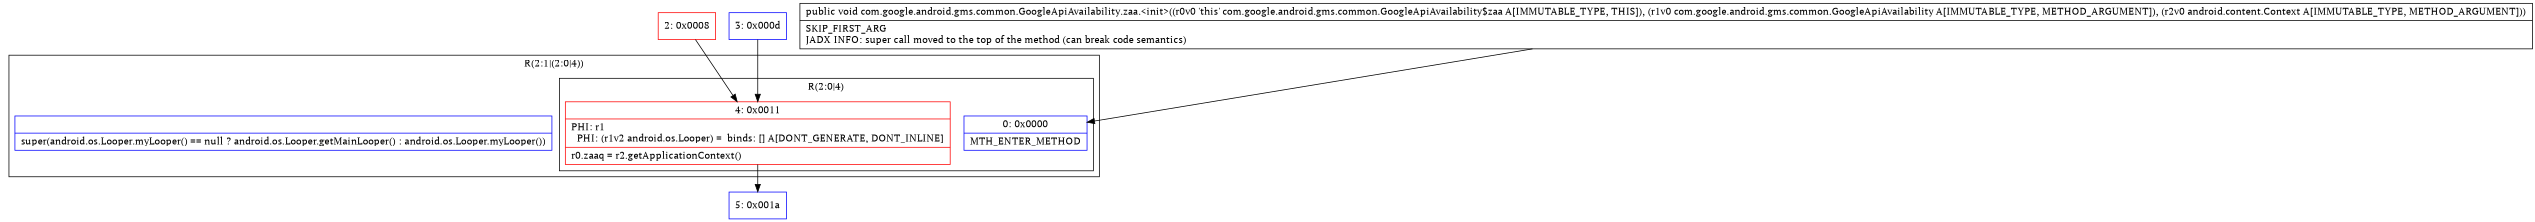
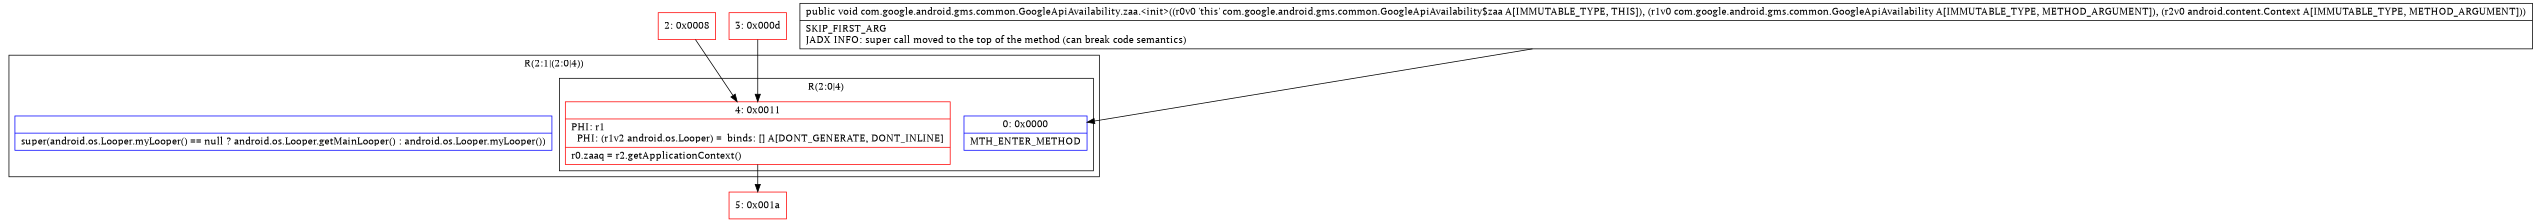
(758, 26) -> (758, 26)
(758, 205) -> (758, 205)
